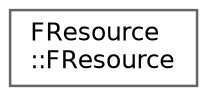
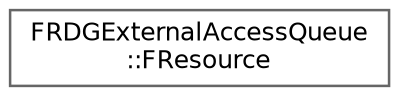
(104, 48) -> (200, 48)
